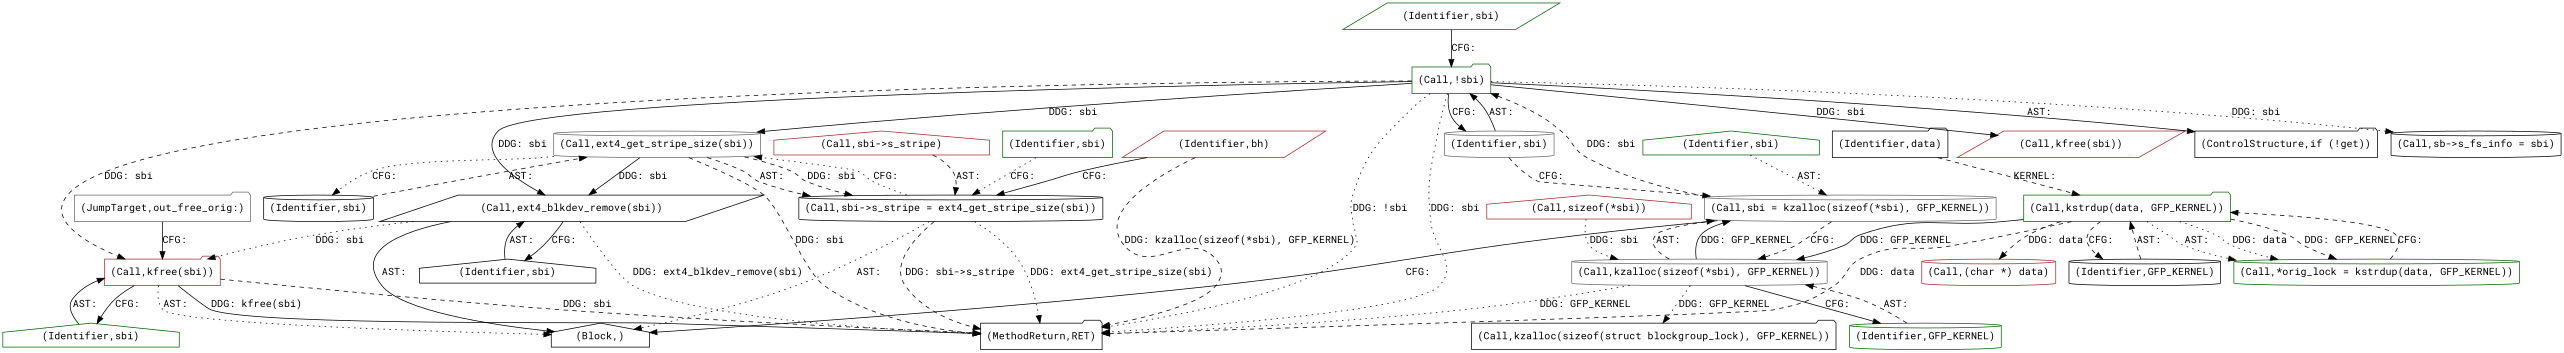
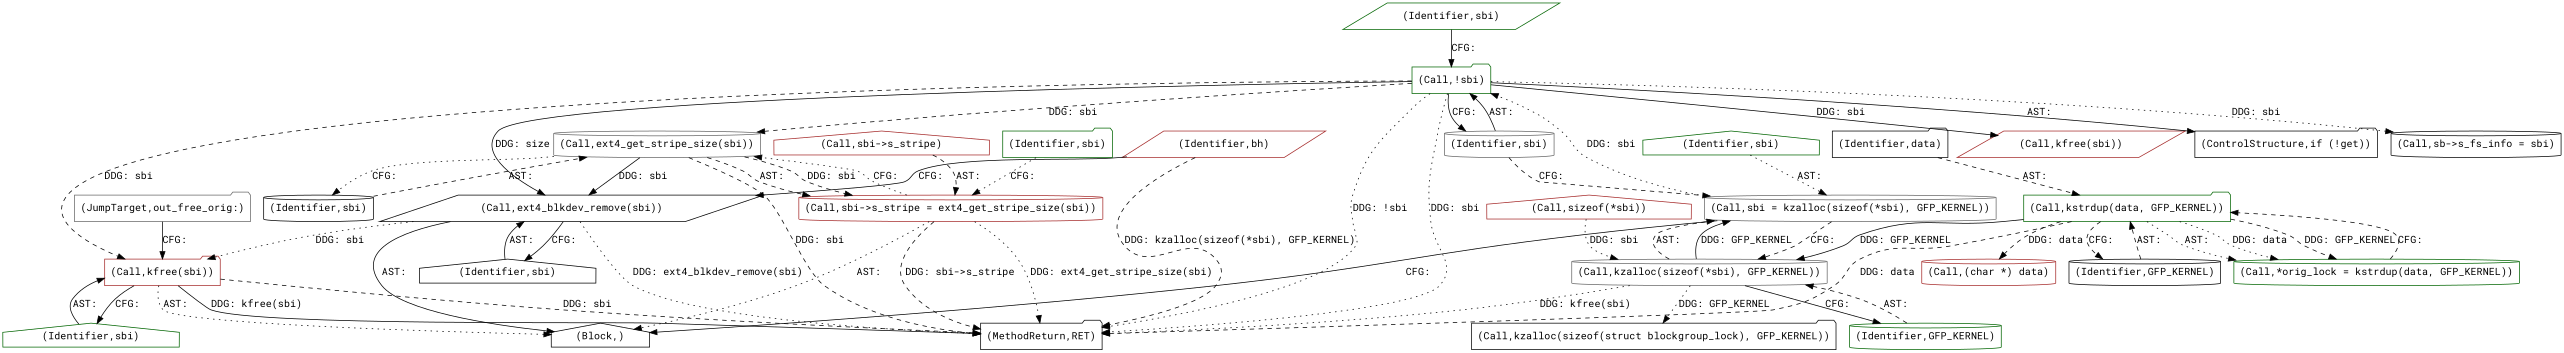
(1088, 105) -> (1088, 105)
(523, 144) -> (523, 144)
(1593, 161) -> (1593, 161)
(1075, 173) -> (933, 167)
(2038, 176) -> (2038, 176)
(951, 208) -> (951, 208)
(1585, 304) -> (1585, 304)
